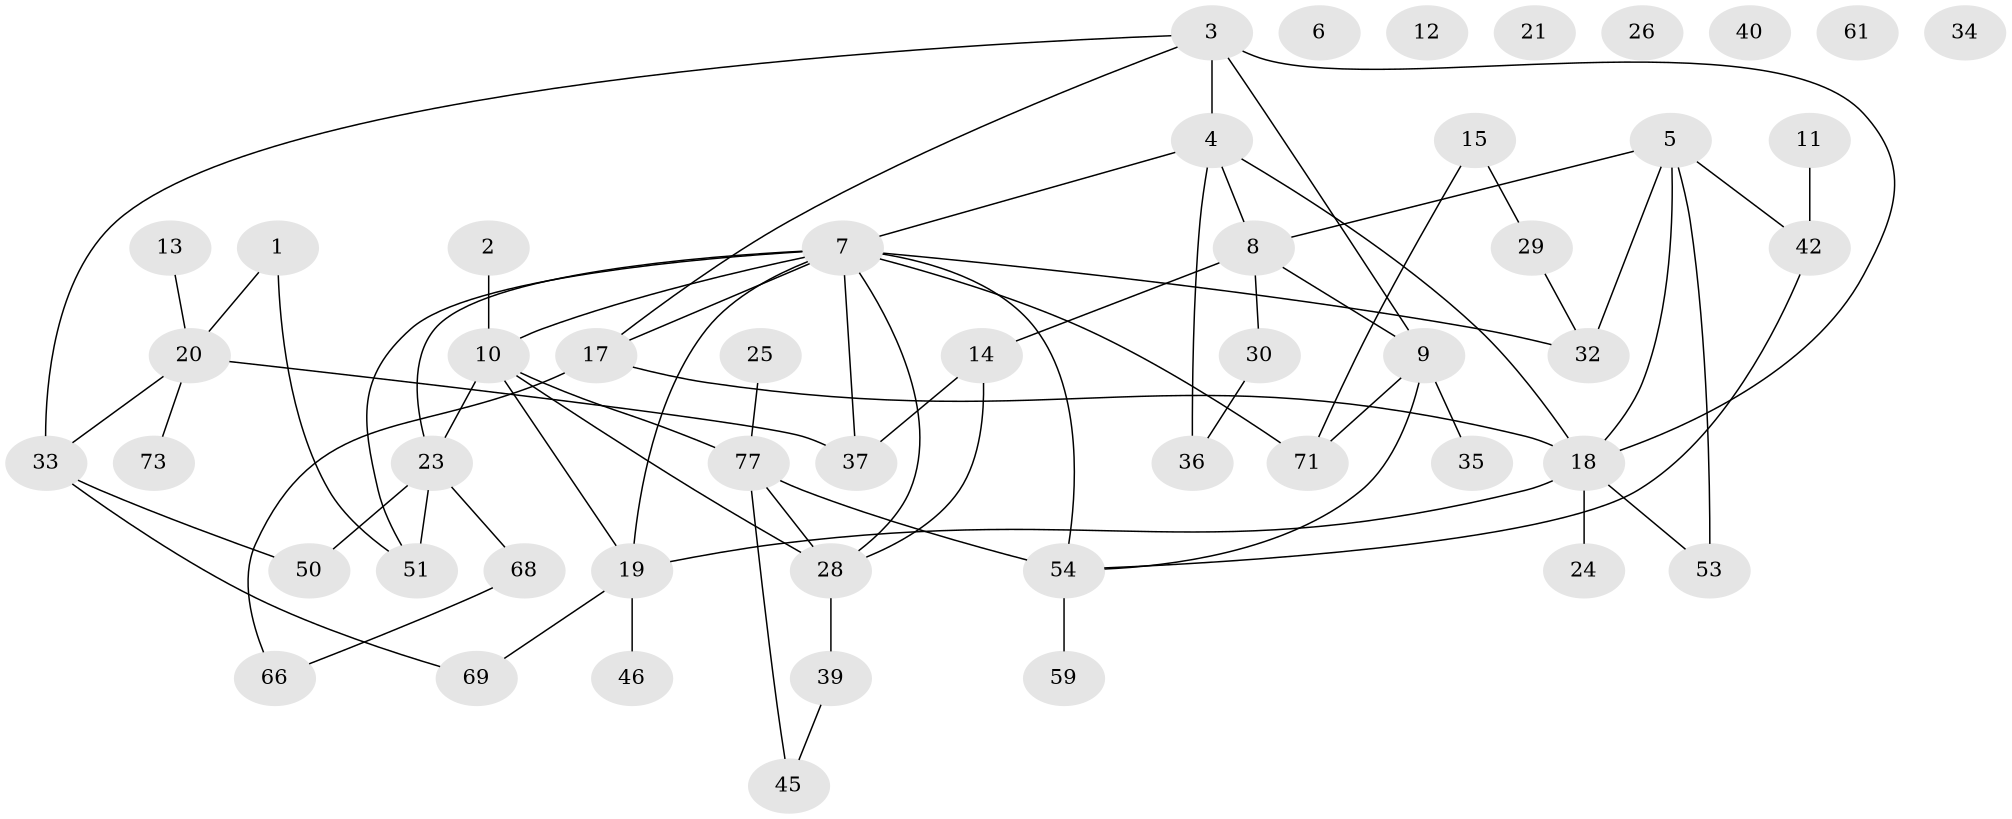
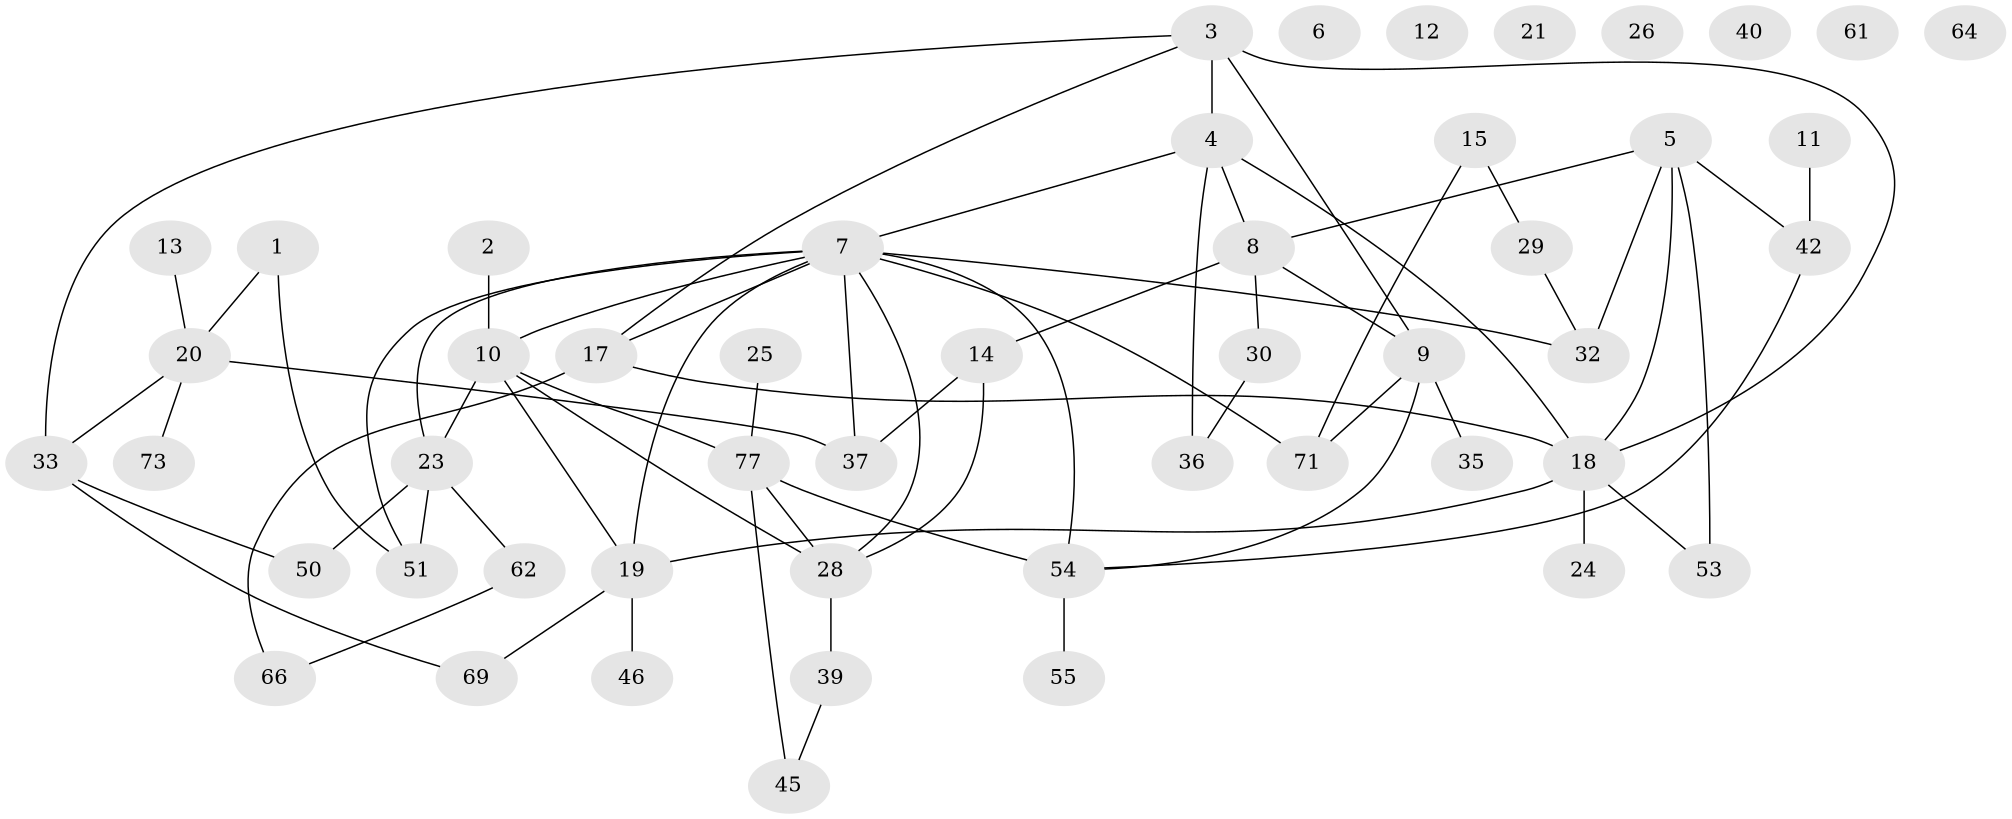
(1965, 33) -> (1965, 33)
(525, 571) -> (525, 571)
(1064, 678) -> (1064, 678)
